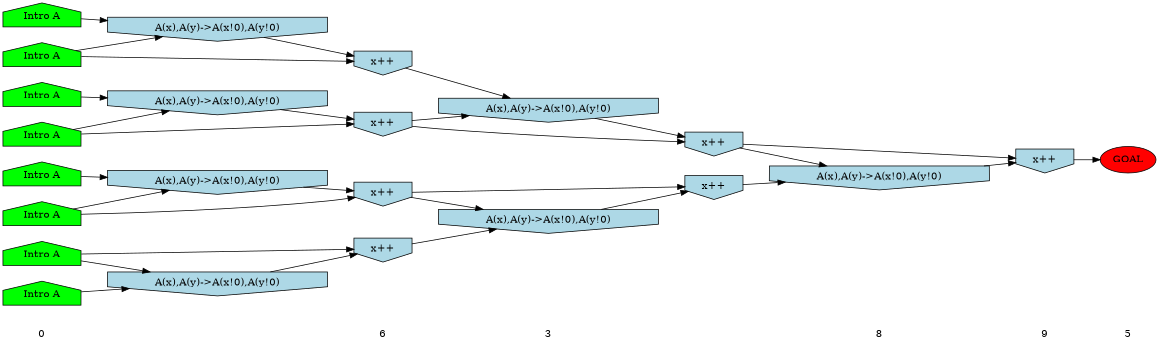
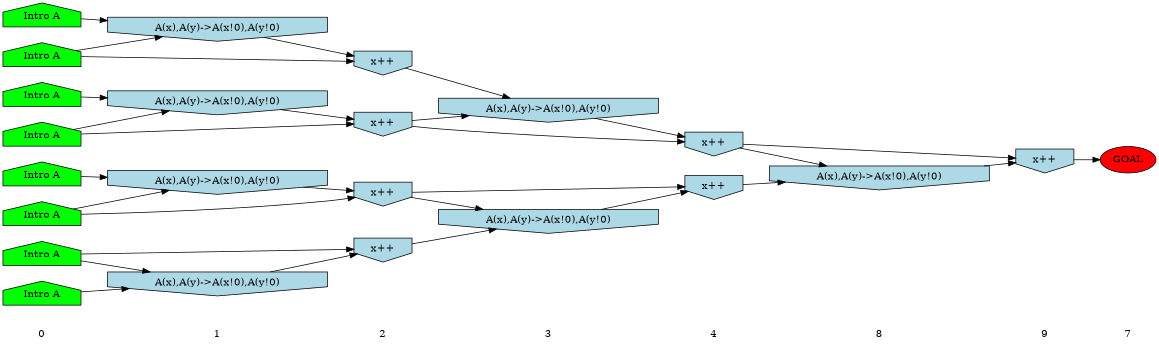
none -> (217, 334)
(383, 334) -> (383, 334)
none -> (714, 334)
(1128, 334) -> (1128, 334)
